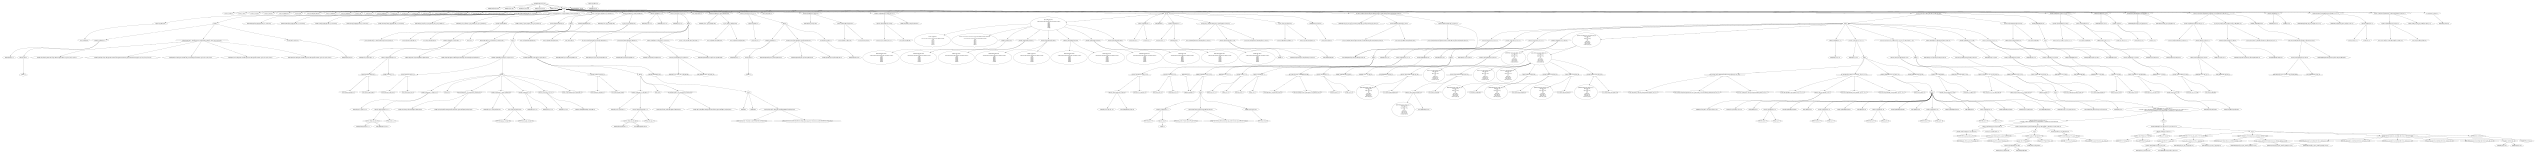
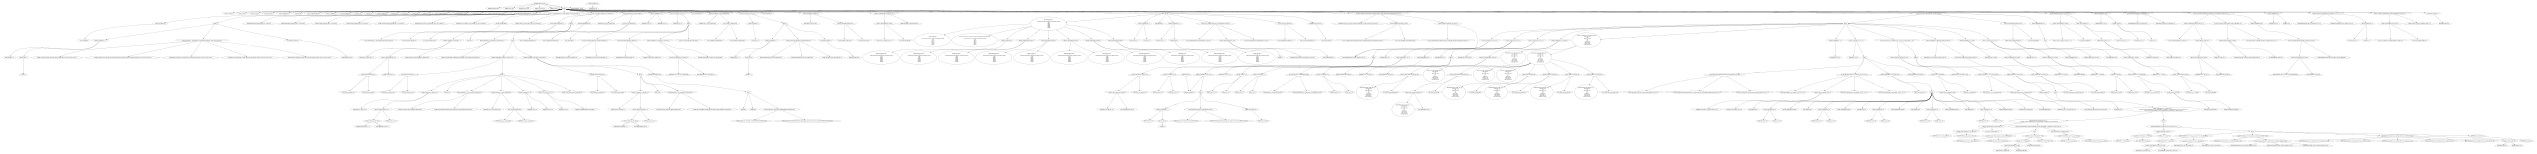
none -> (1941, 136)
